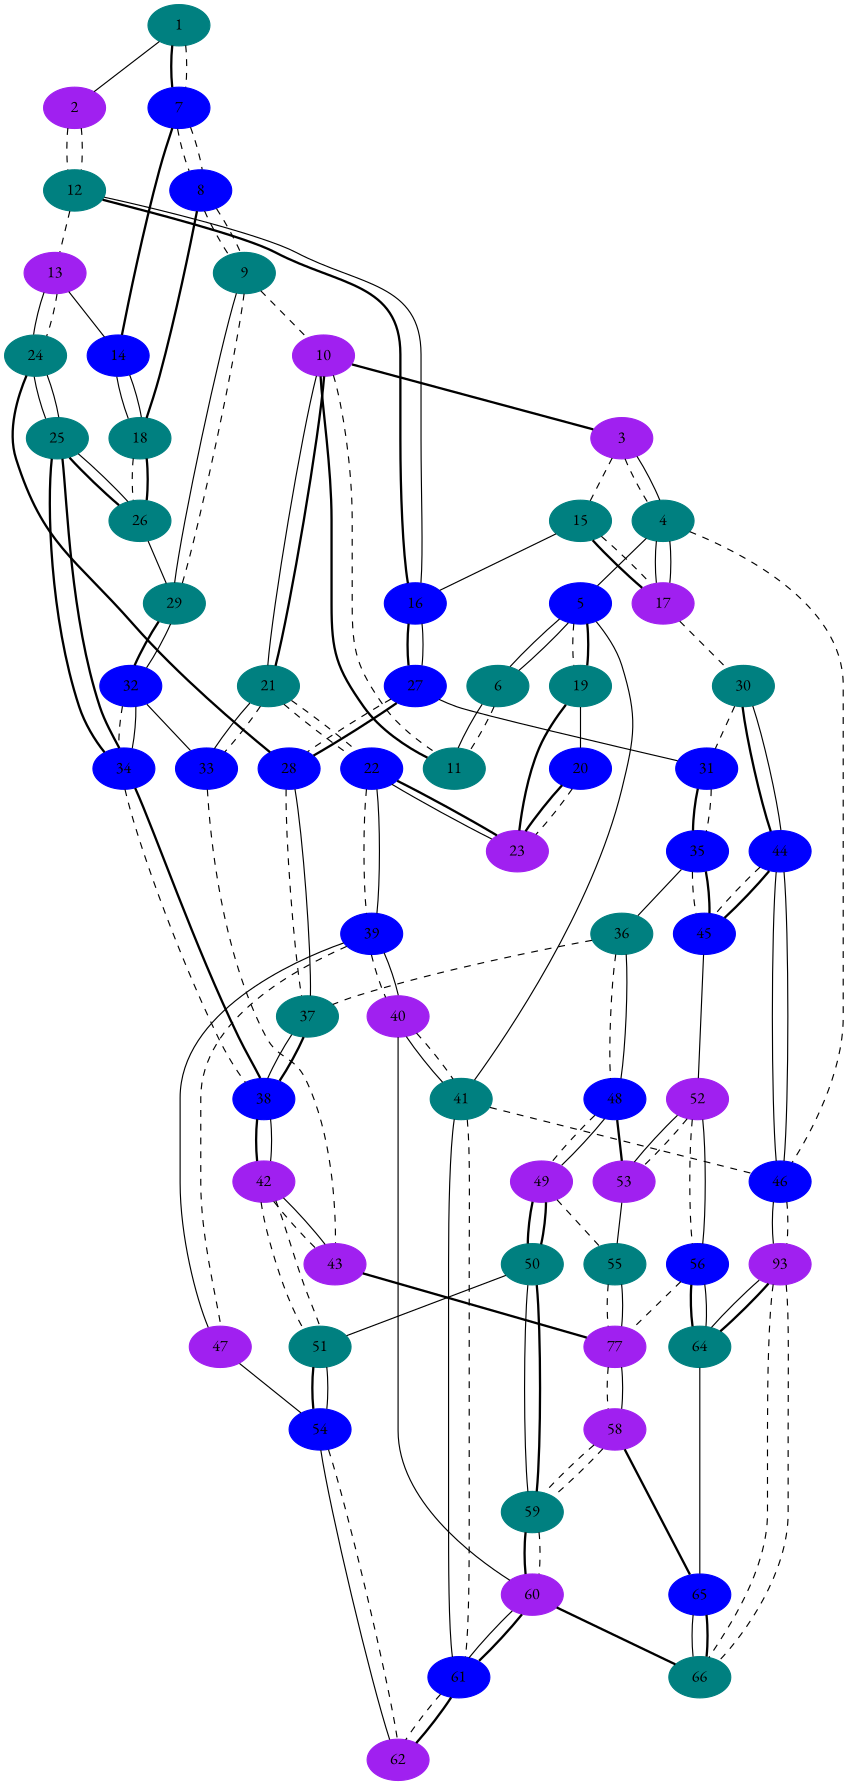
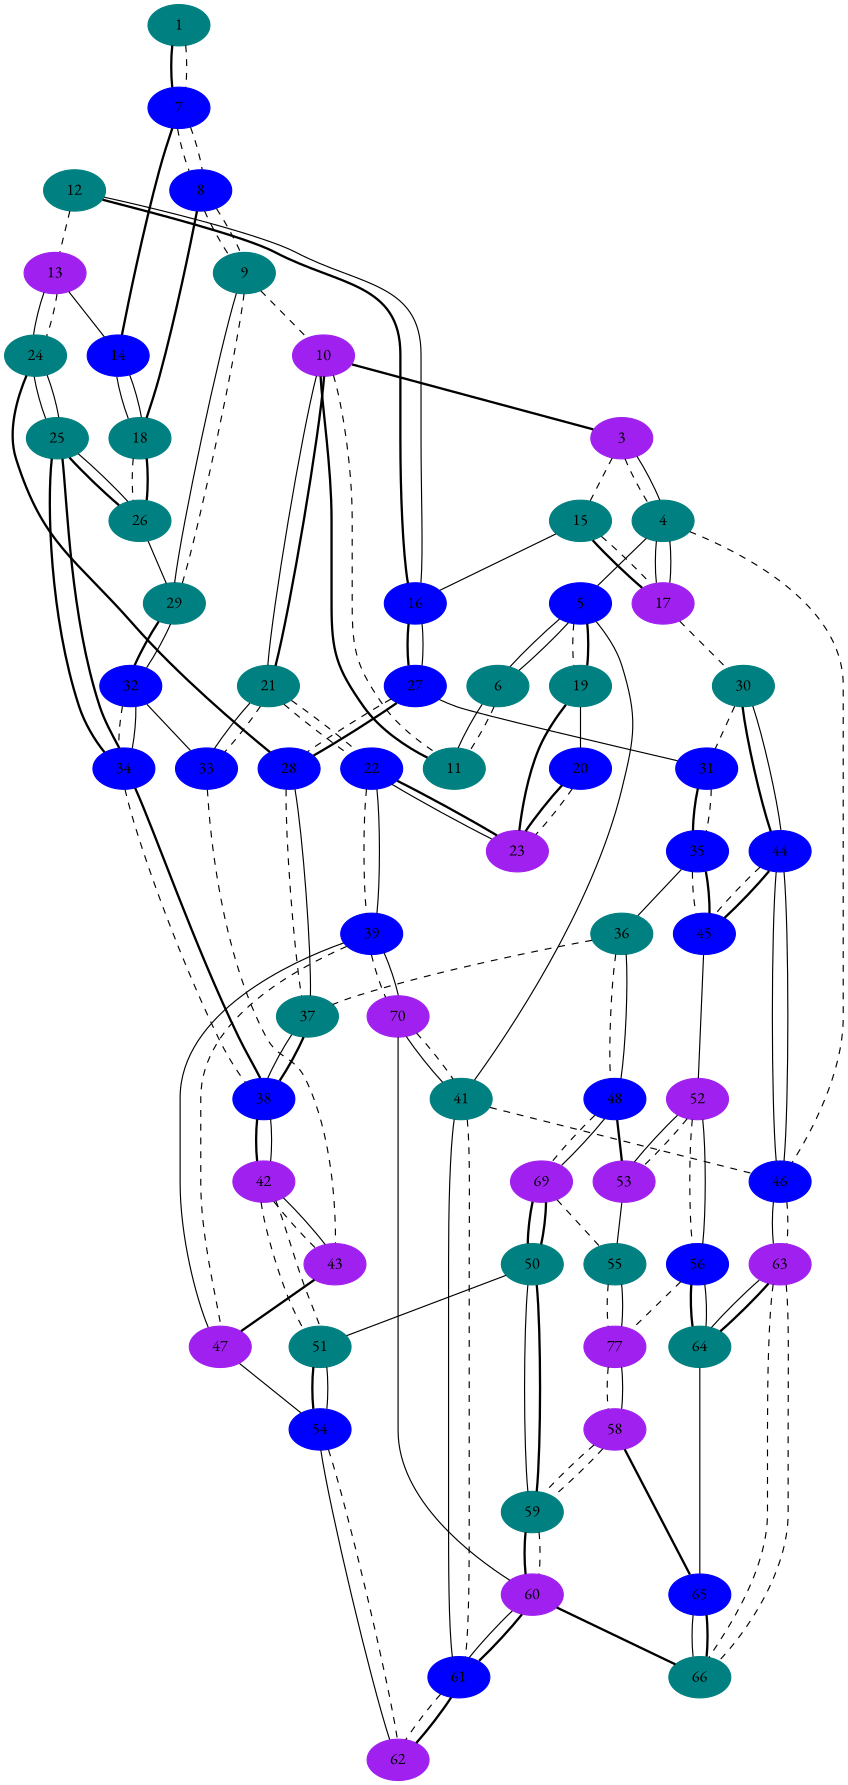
(75, 108) -> none
(398, 1016) -> (398, 1016)
(541, 1182) -> (541, 1182)
(780, 1264) -> (780, 1264)
(480, 1307) -> (278, 1305)
